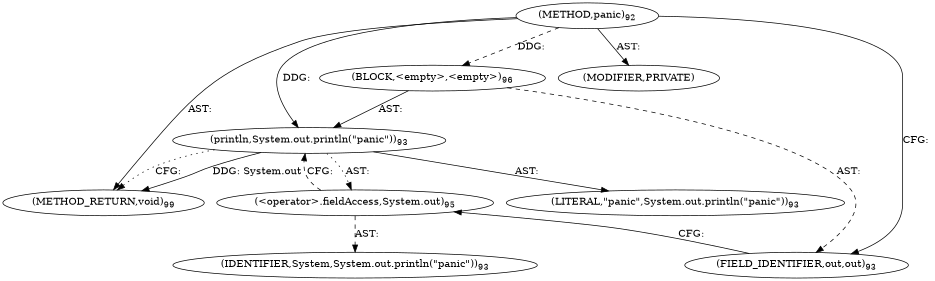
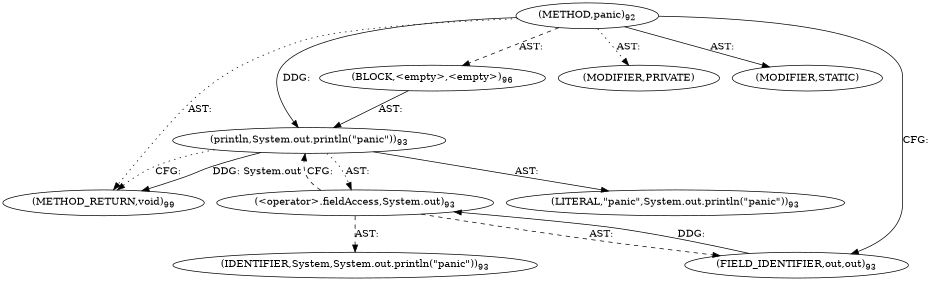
(292, 44) -> (292, 44)
(611, 44) -> (611, 44)
(533, 47) -> (533, 47)
none -> (807, 78)
(721, 129) -> (567, 236)
(450, 202) -> (450, 202)
(693, 234) -> (693, 234)
